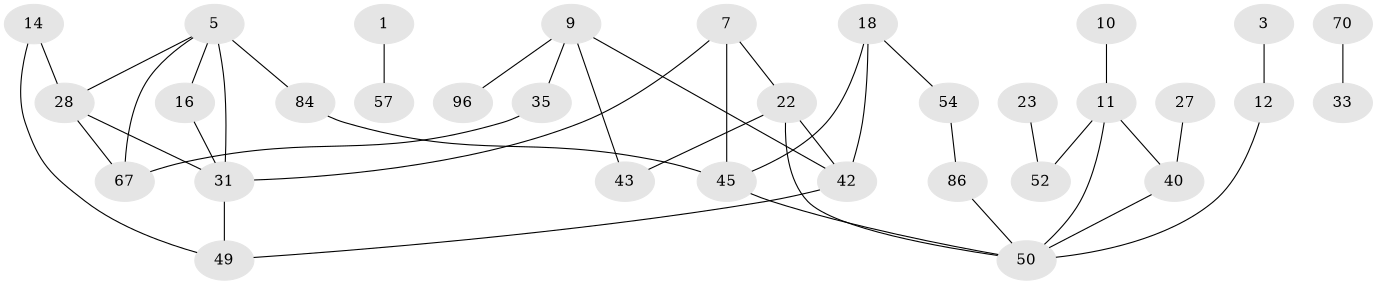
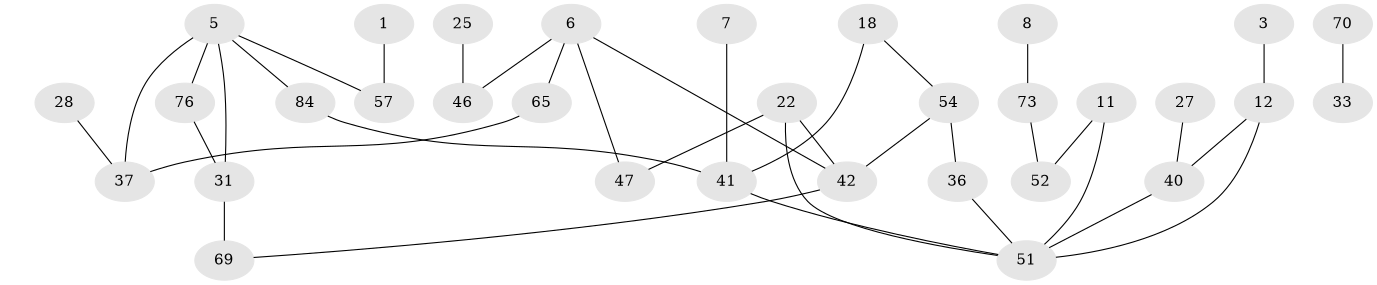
(34, 24) -> none
none -> (463, 24)
(571, 24) -> (571, 24)
none -> (1028, 24)
(1106, 24) -> none
(140, 63) -> (300, 63)
(757, 63) -> none
(185, 103) -> (185, 103)
(463, 103) -> (463, 103)
(542, 103) -> (542, 103)
(1028, 103) -> (1028, 103)
(865, 104) -> (898, 142)
(144, 142) -> none
(1140, 142) -> (1219, 142)
(471, 154) -> none
(125, 182) -> (125, 182)
(625, 182) -> (625, 182)
(727, 182) -> (727, 182)
(958, 182) -> (958, 182)
(224, 260) -> (224, 260)
(1027, 260) -> (1027, 260)
